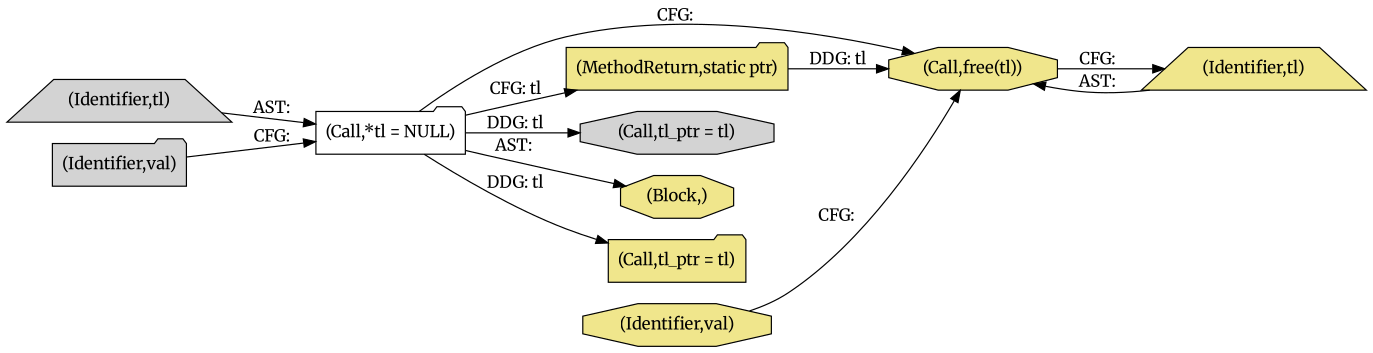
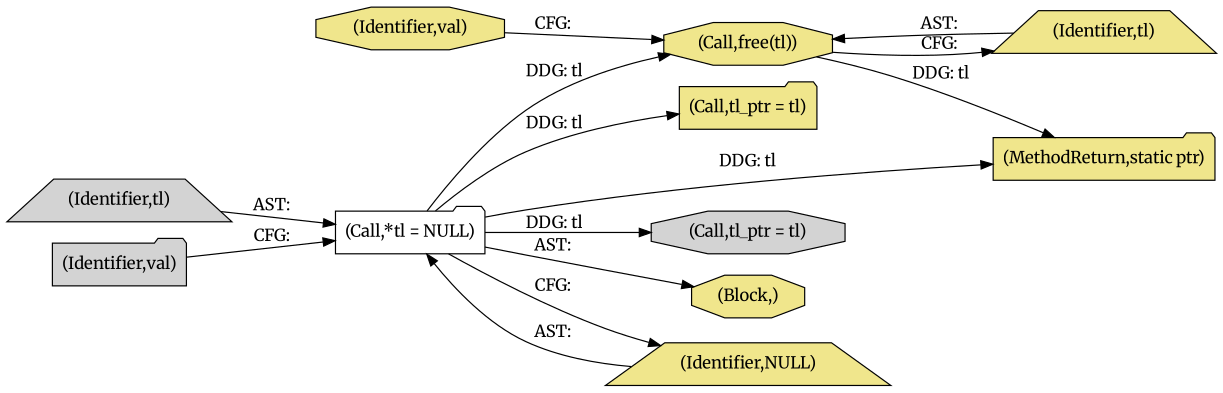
(677, 16) -> (555, 72)
(832, 69) -> (932, 89)
(516, 90) -> (748, 162)
none -> (748, 364)
